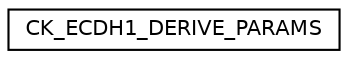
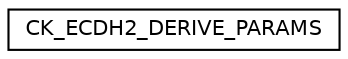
(174, 30) -> (174, 30)
